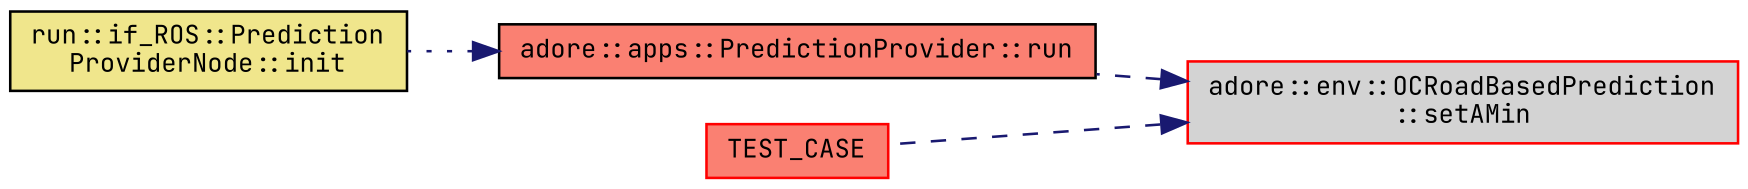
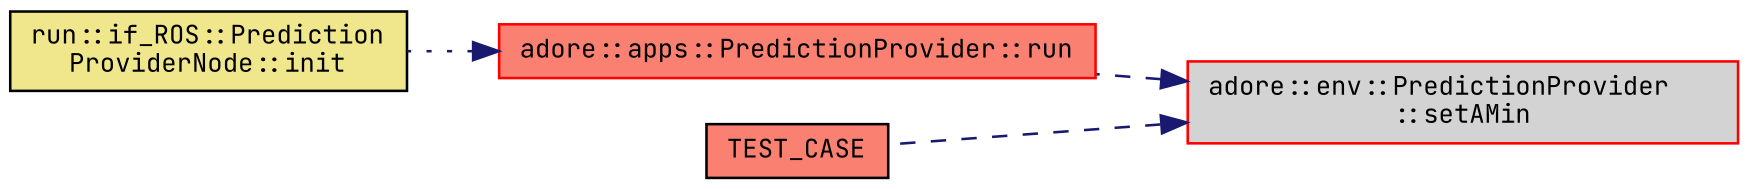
(797, 51) -> (797, 51)
(1463, 102) -> (1463, 102)
(797, 151) -> (797, 151)
